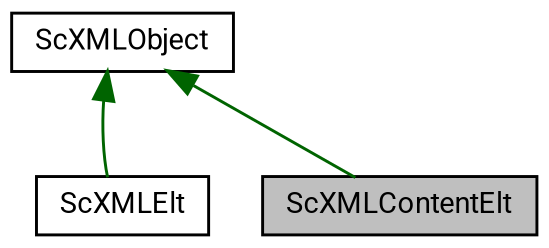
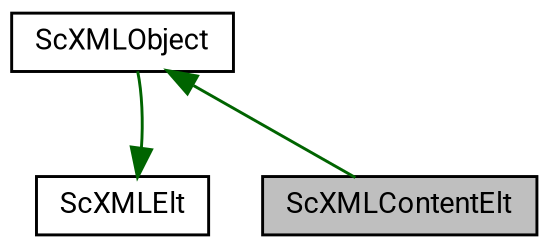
(103, 139) -> (142, 110)
